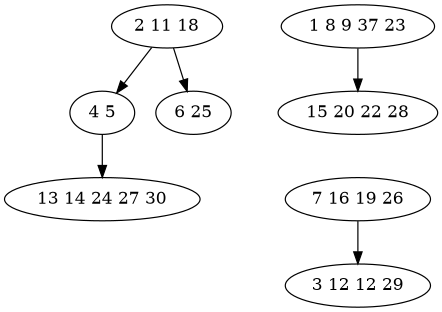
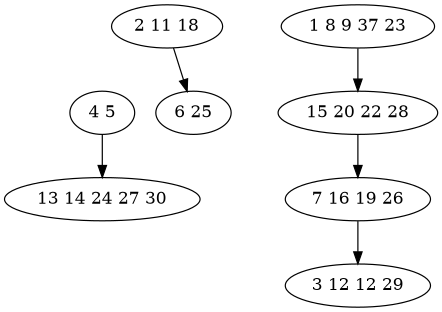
(138, 65) -> none
none -> (358, 150)
